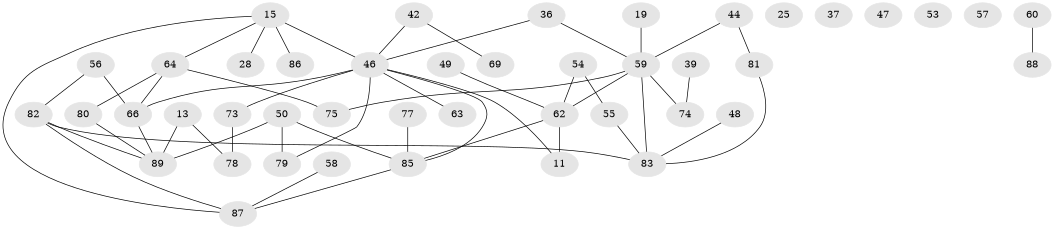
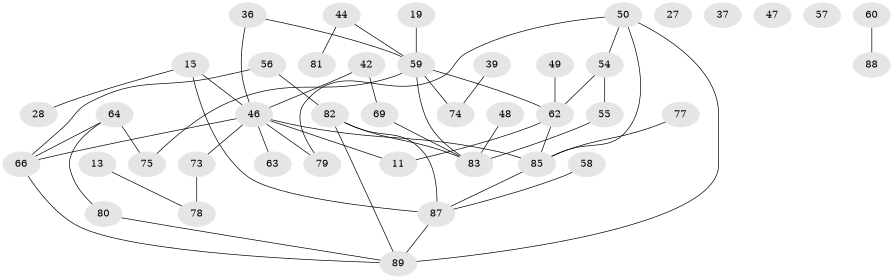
(784, 15) -> (673, 15)
(933, 15) -> none
(220, 40) -> none
none -> (614, 40)
(295, 65) -> none
(172, 136) -> (417, 239)
(741, 144) -> (419, 135)
